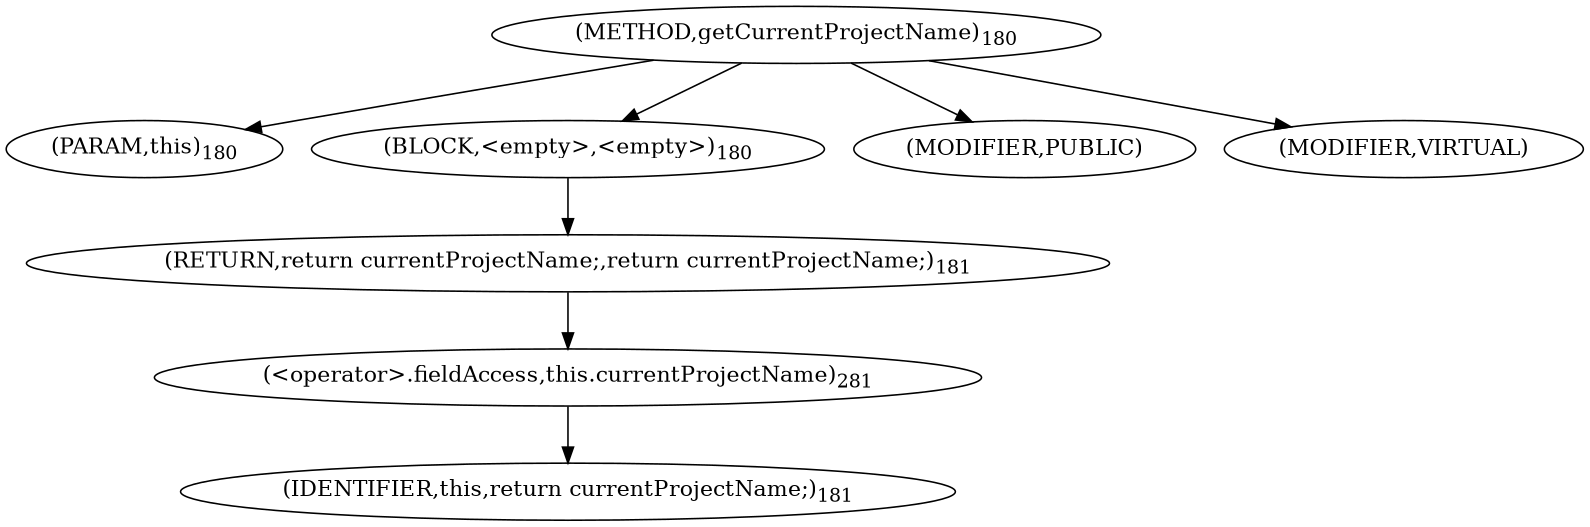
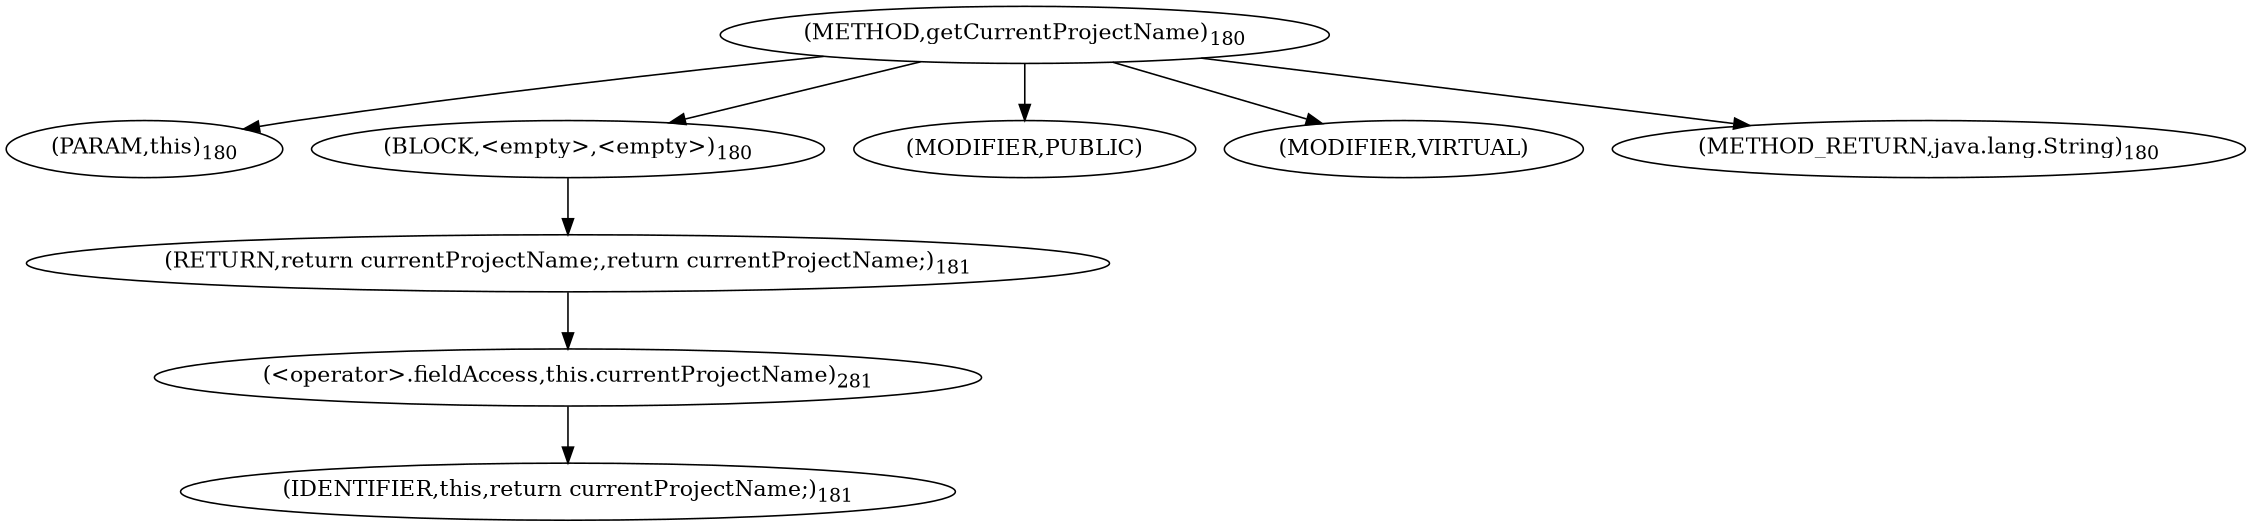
none -> (1929, 149)
